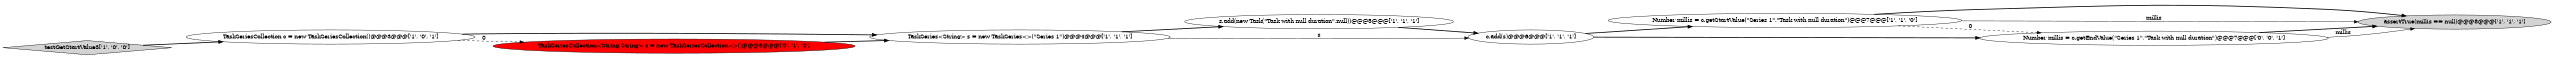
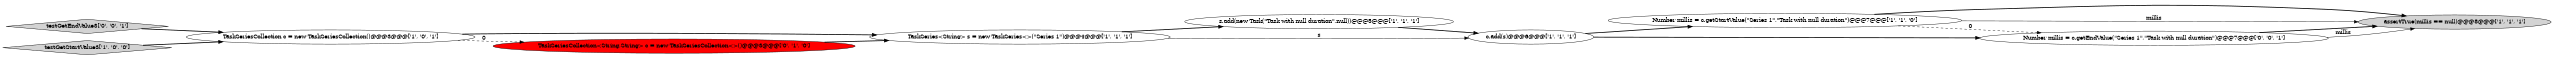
none -> (87, 26)
